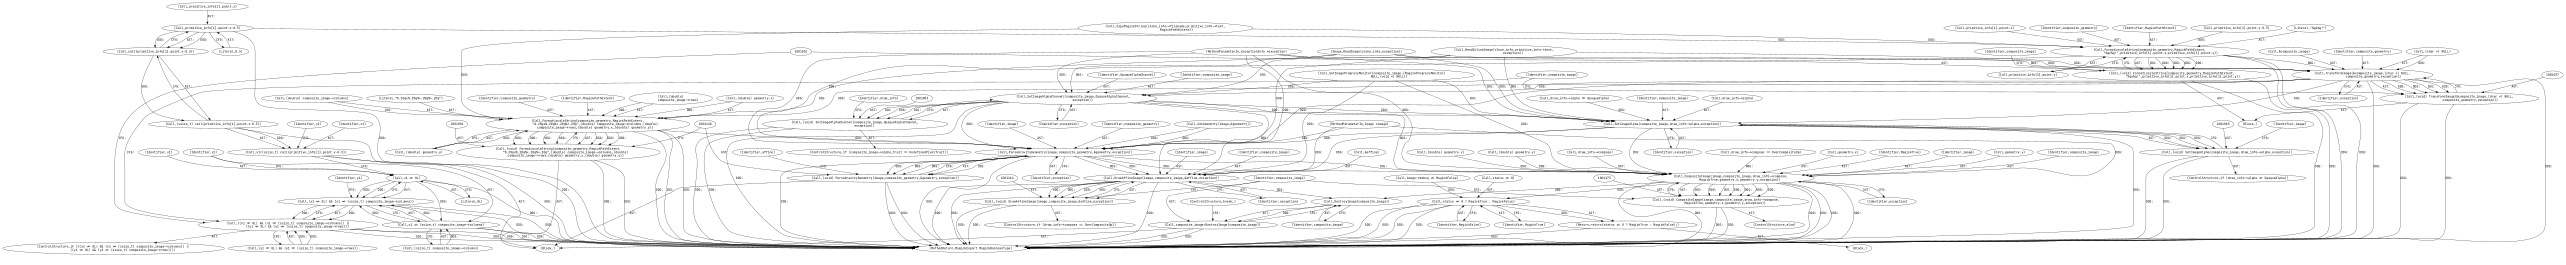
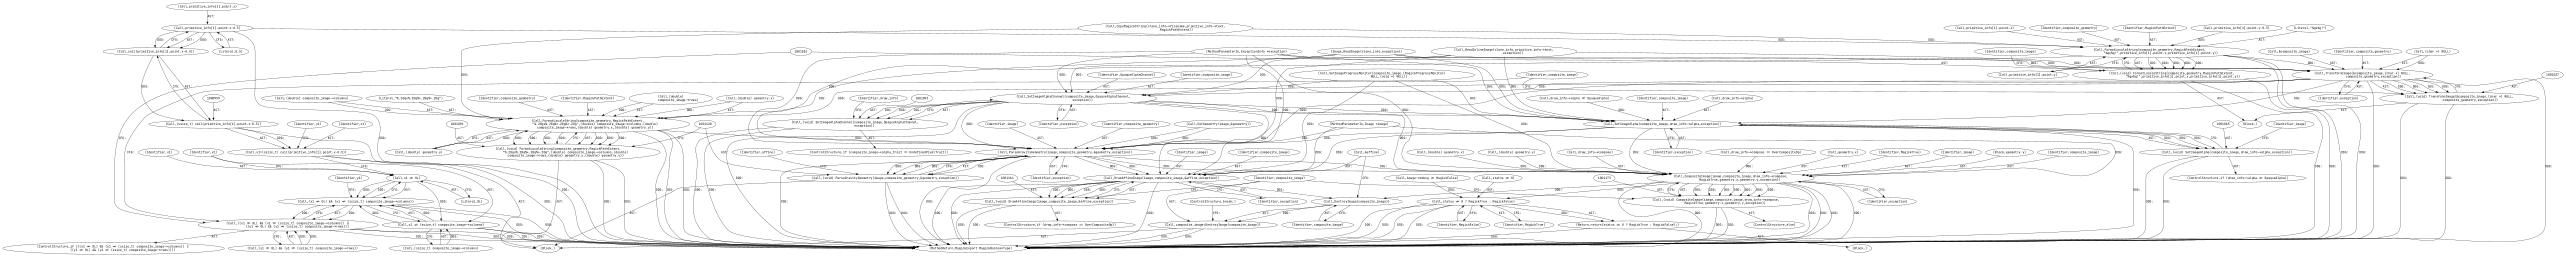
none -> (213, 98)
(2010, 152) -> (2010, 152)
(1292, 215) -> (1362, 176)
(559, 231) -> none
